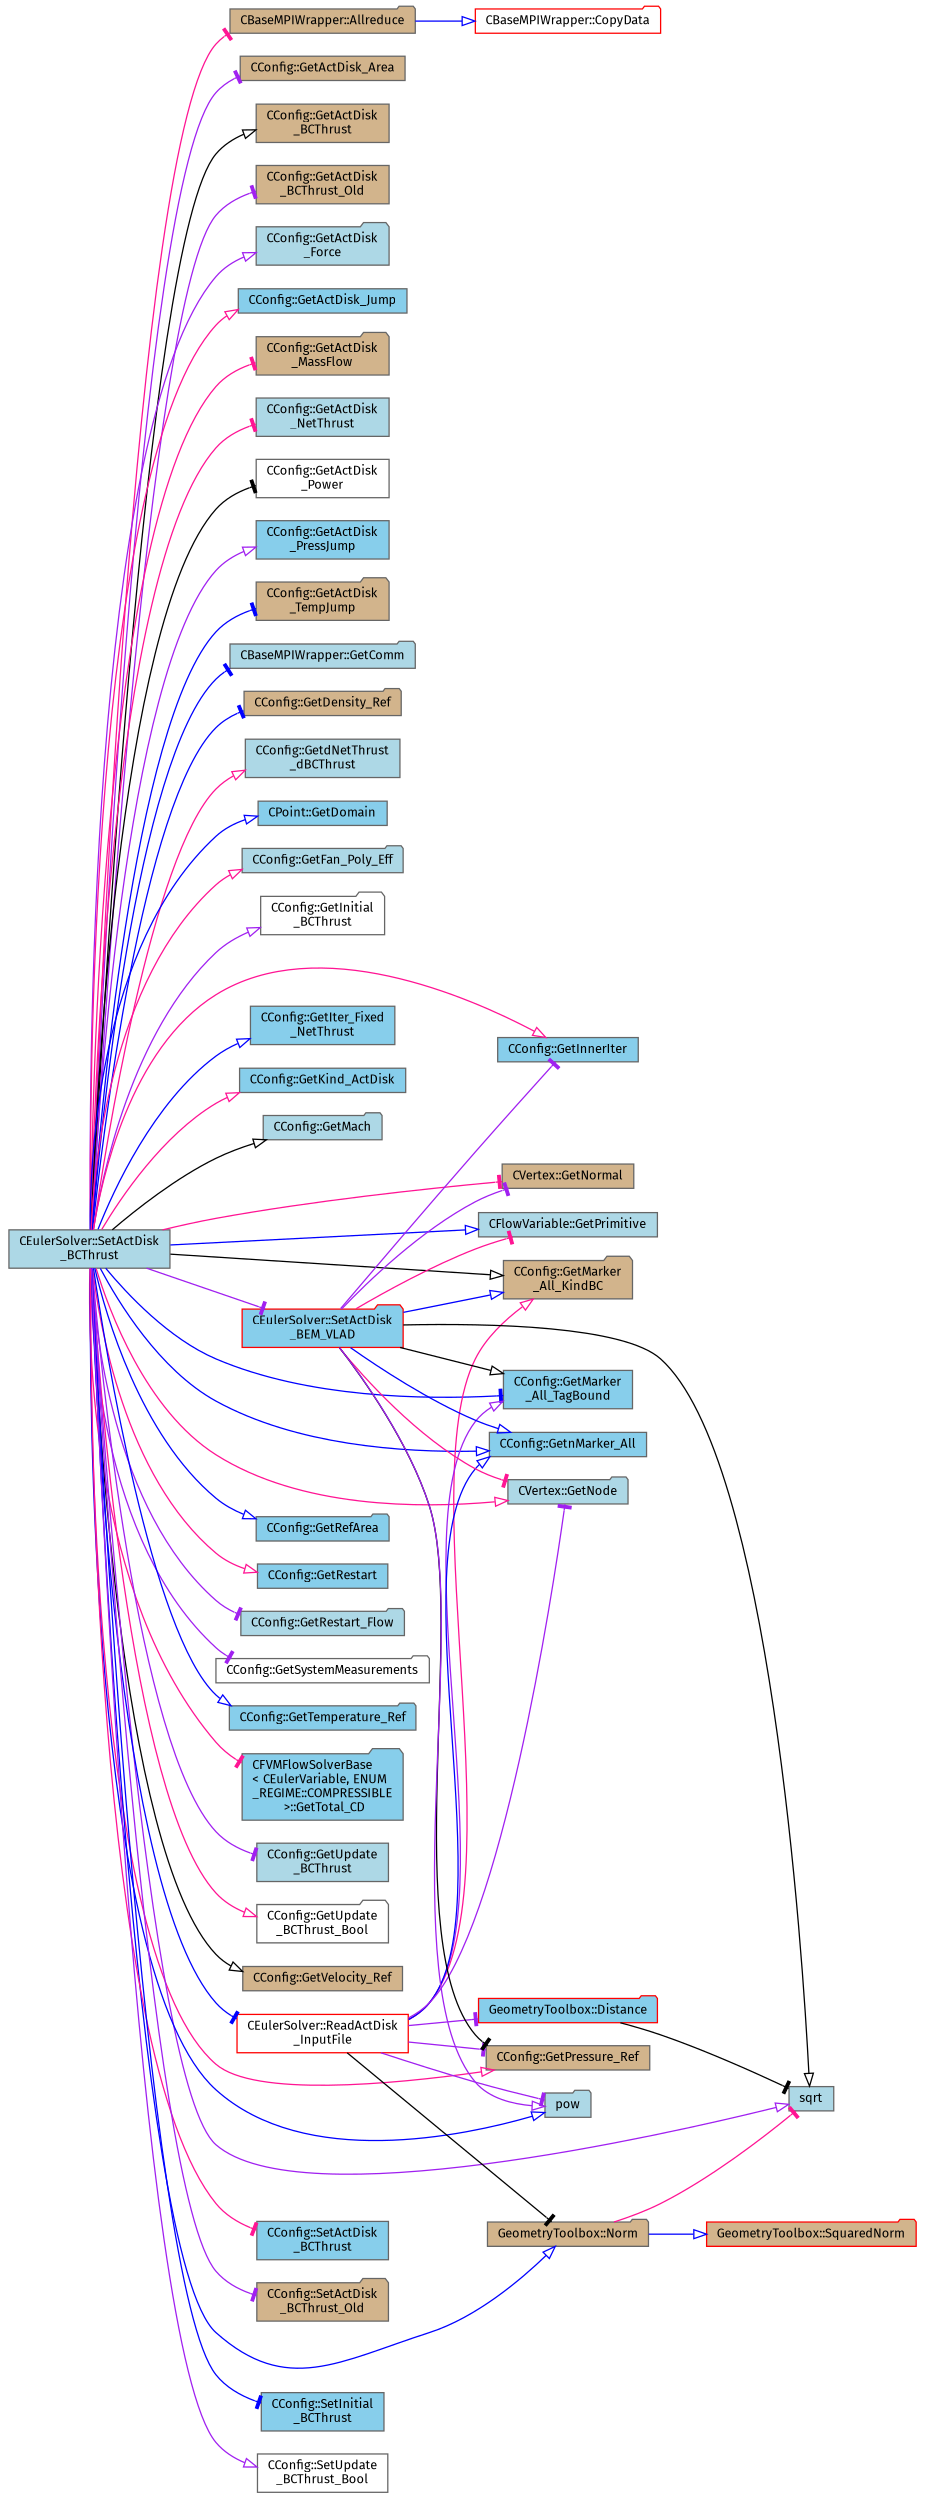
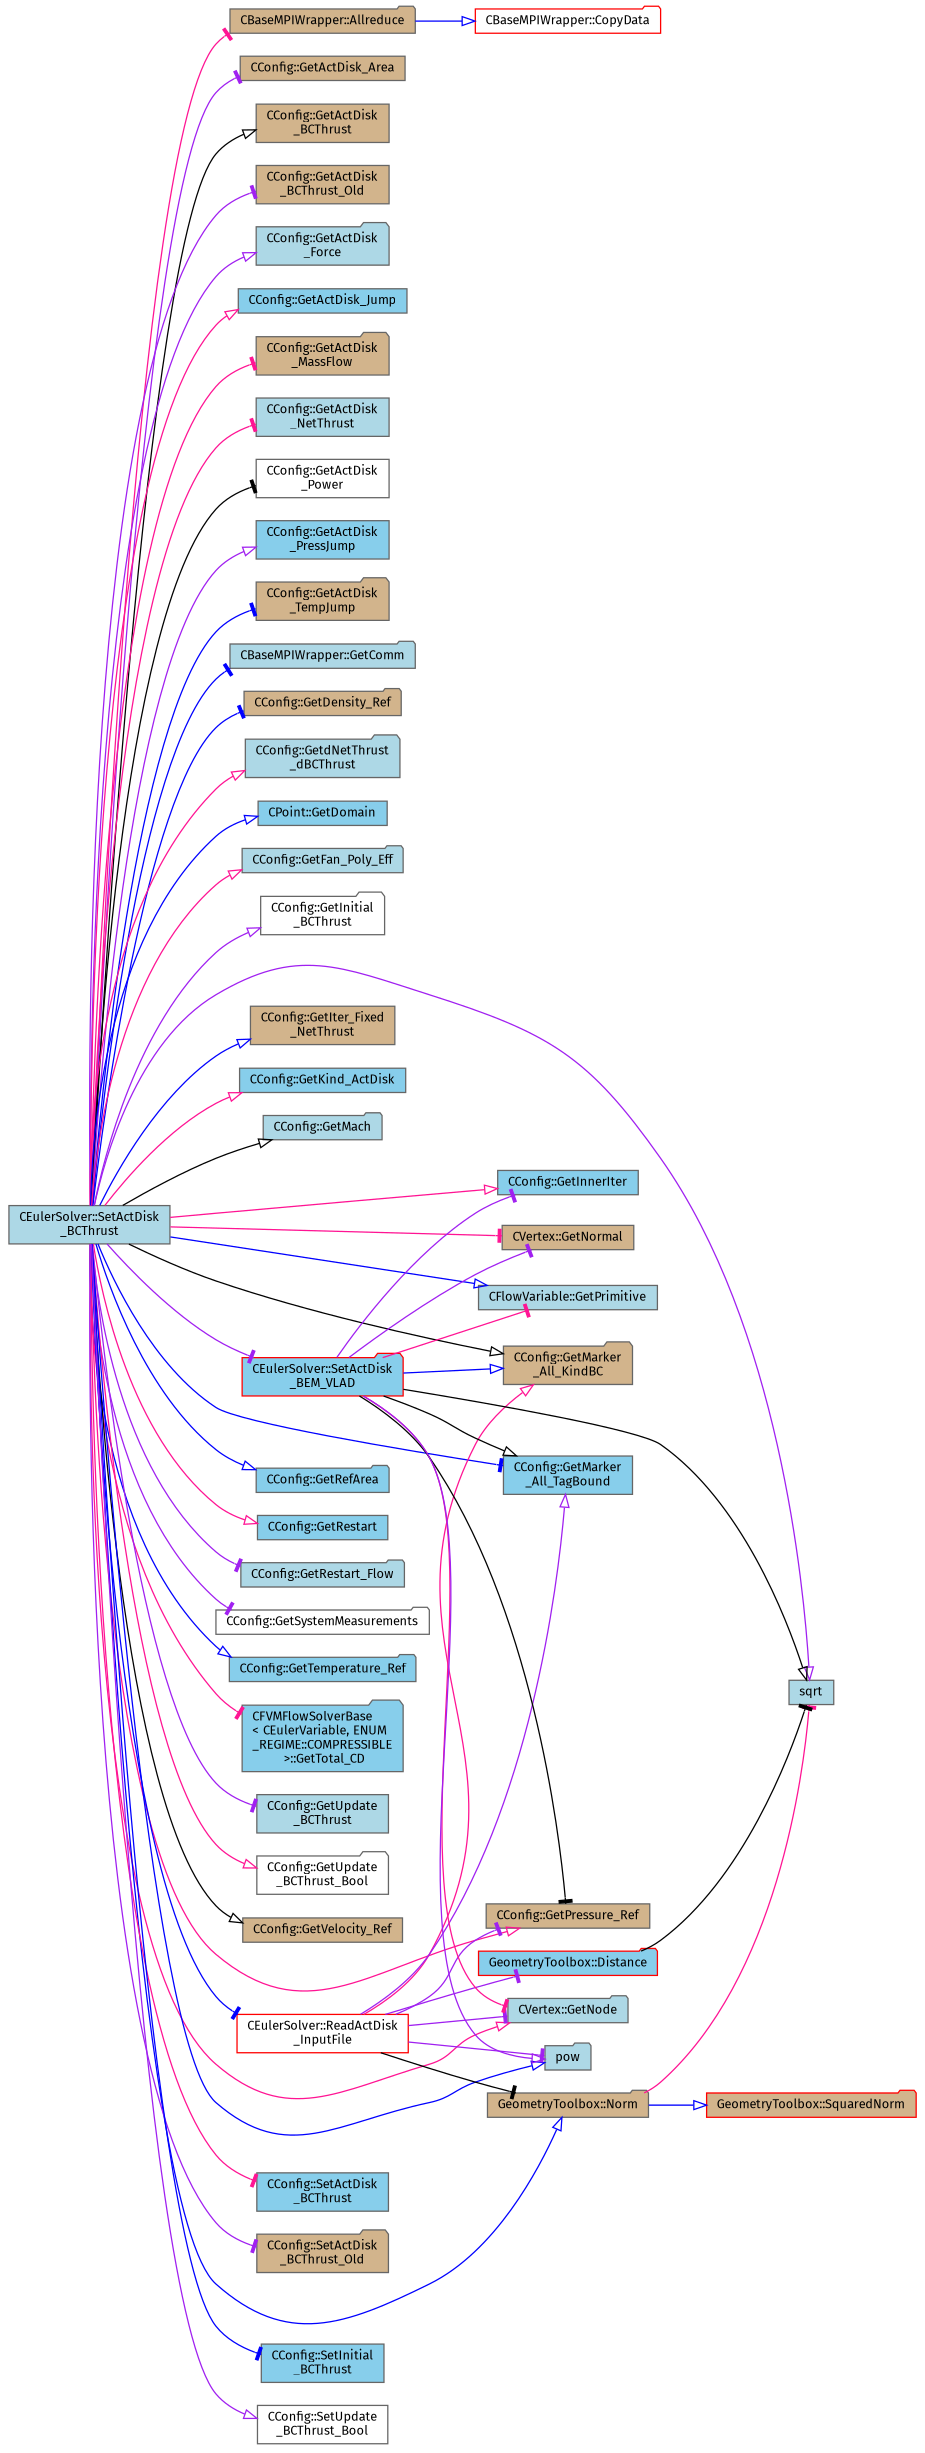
(323, 758) -> (323, 758)
(323, 1025) -> (323, 1025)
(568, 1445) -> none
